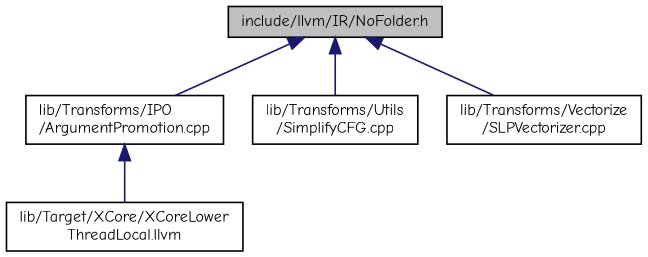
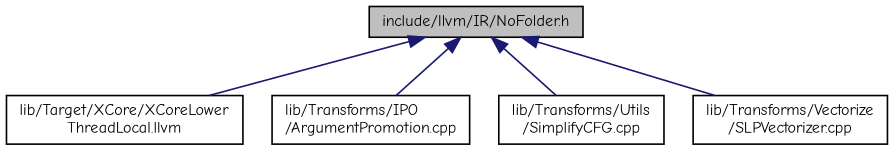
(125, 182) -> (309, 69)
